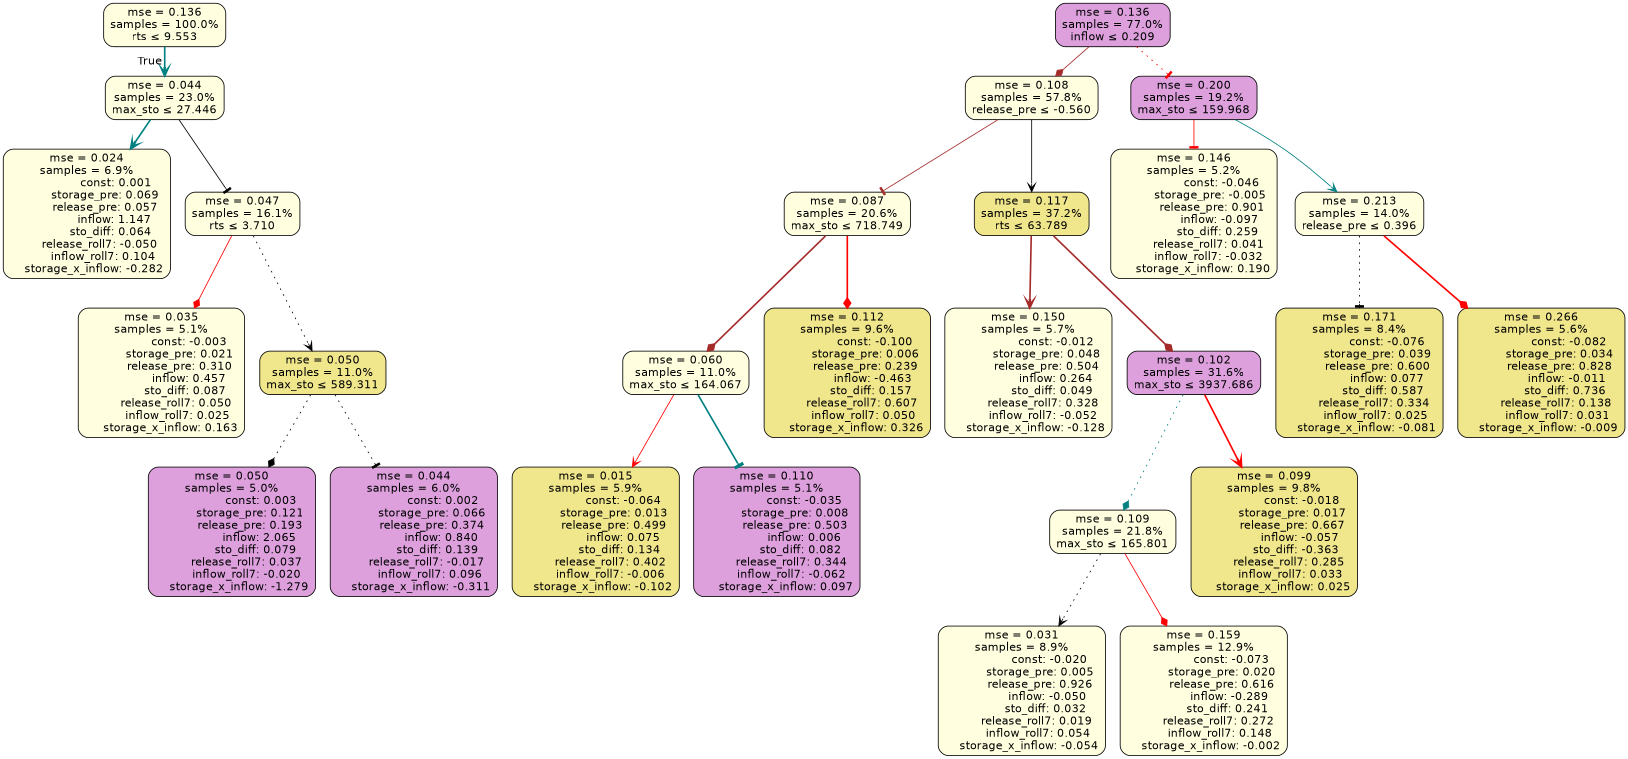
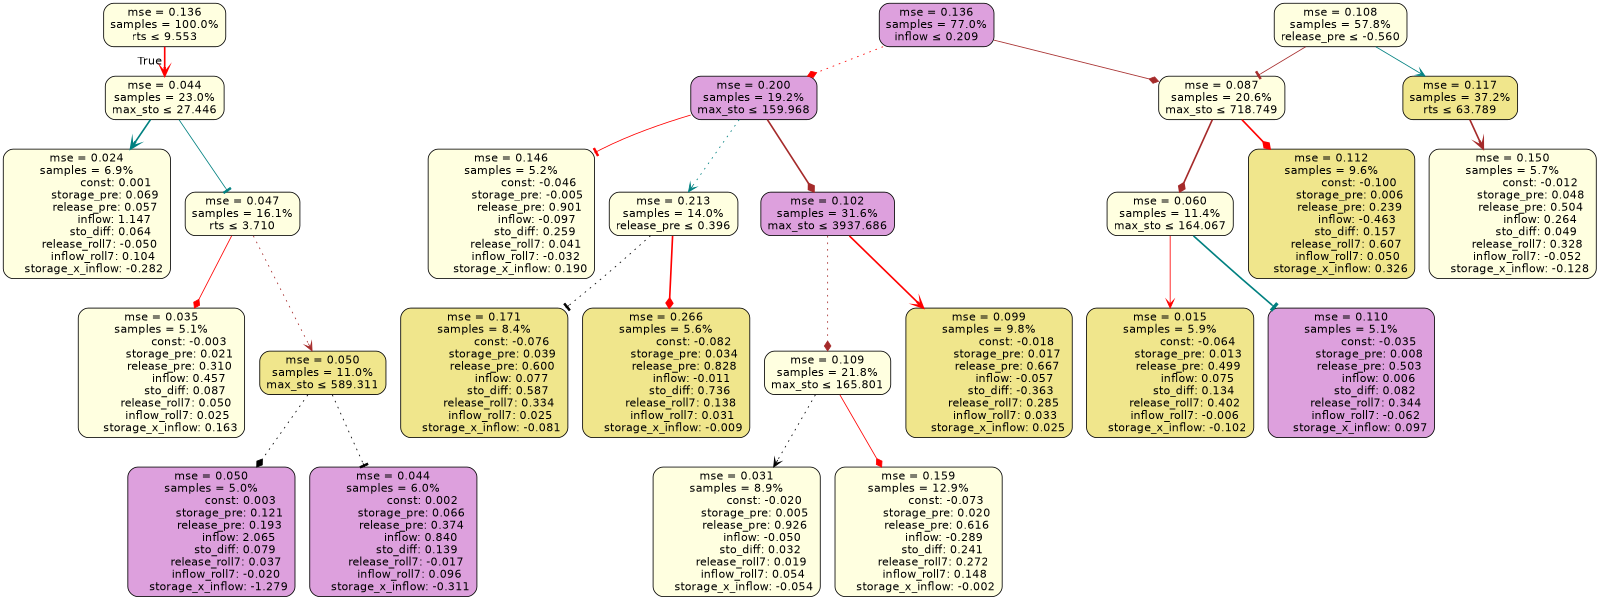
(165, 57) -> (165, 57)
(1076, 58) -> (1071, 60)
(1152, 60) -> (850, 60)
(1285, 150) -> (716, 152)
(1032, 152) -> (1397, 59)
(202, 154) -> (202, 154)
(281, 290) -> (281, 290)
(1109, 290) -> (788, 152)
(686, 373) -> (1170, 214)
(1156, 448) -> (828, 288)
